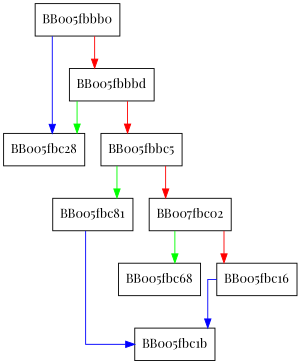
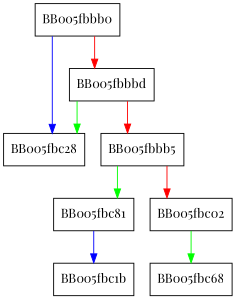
(142, 150) -> (142, 150)
(190, 215) -> (191, 215)
(257, 279) -> none
